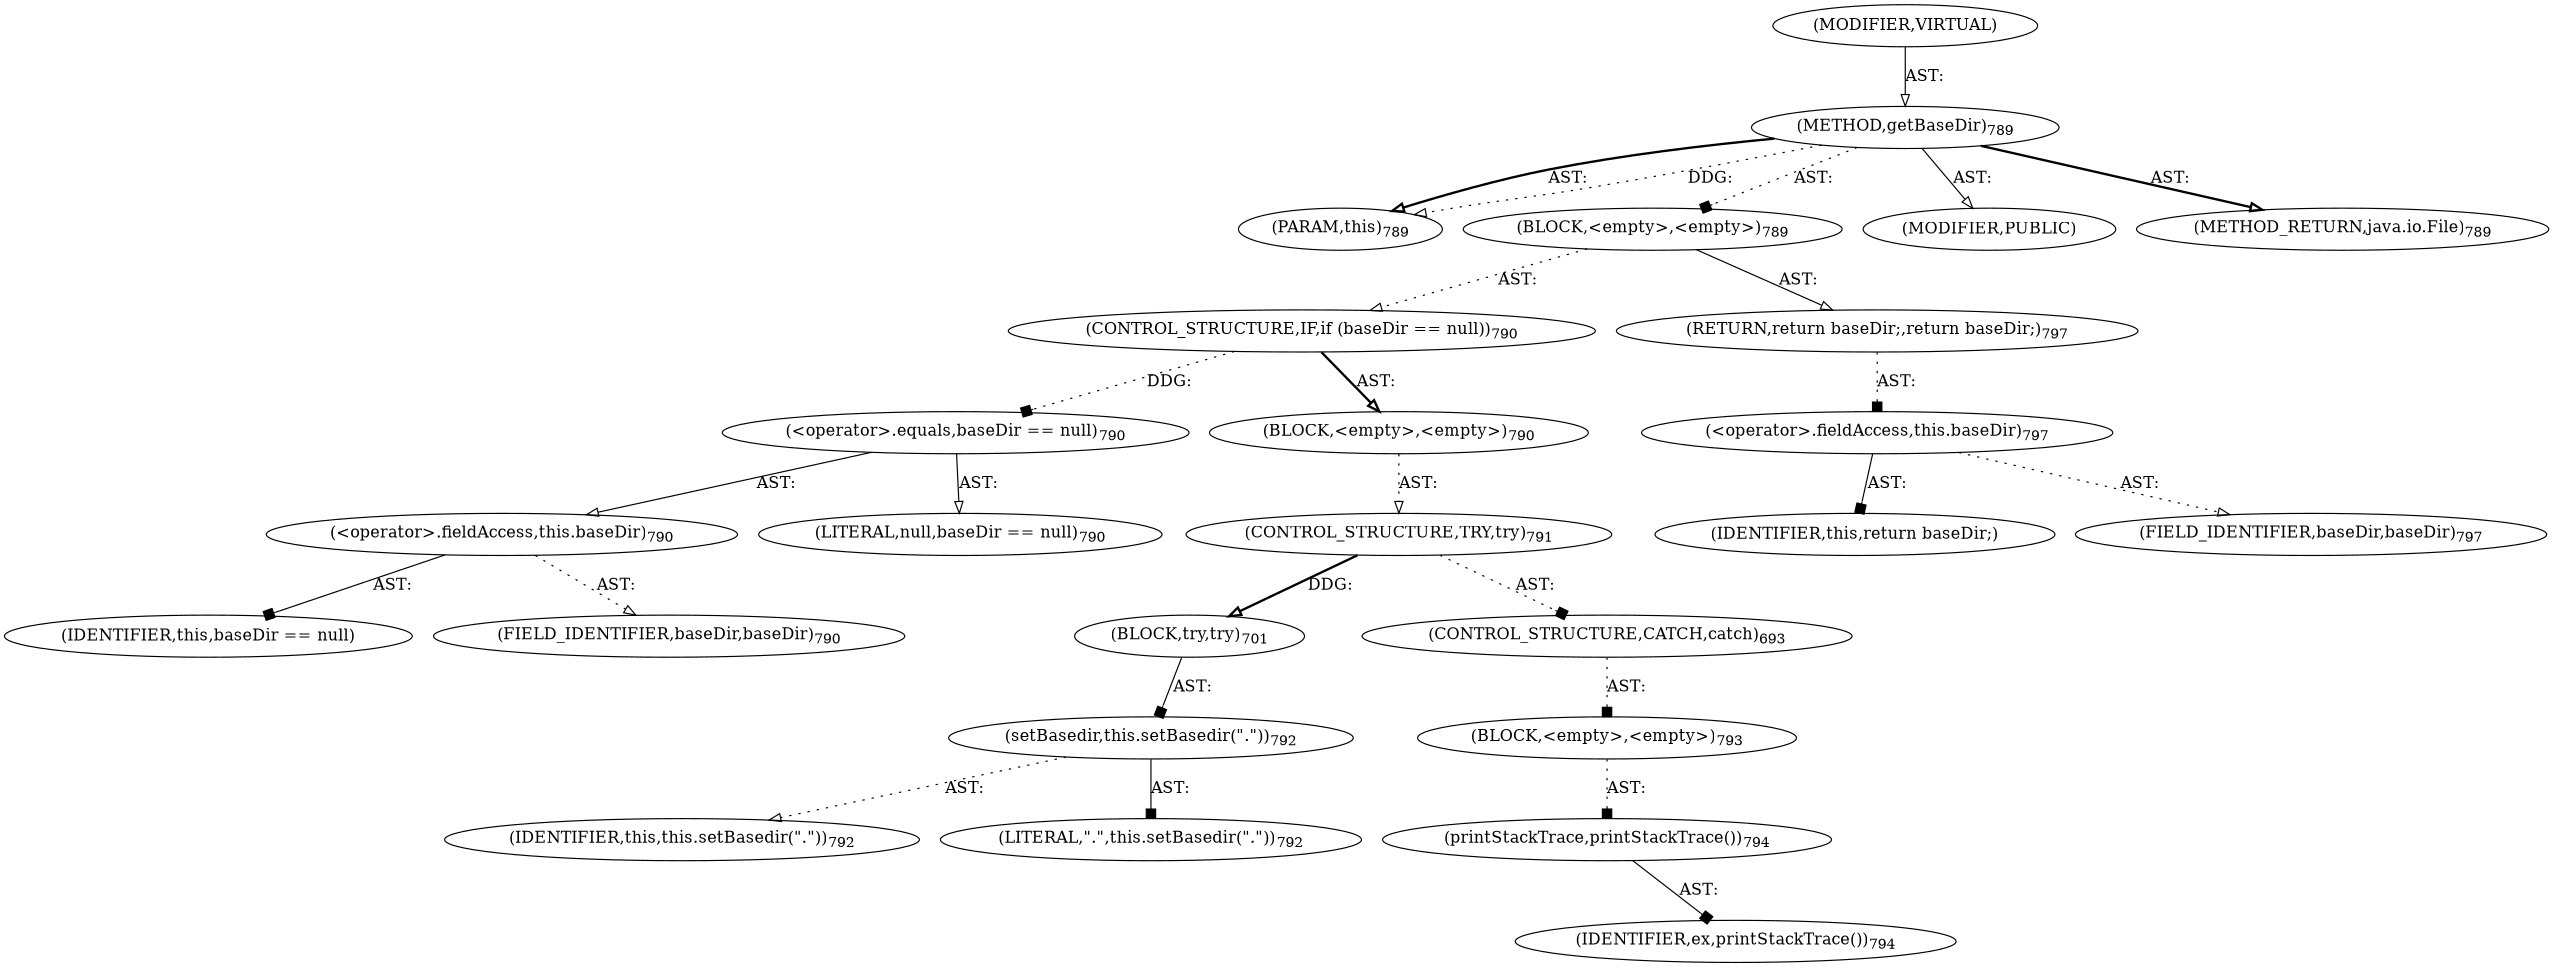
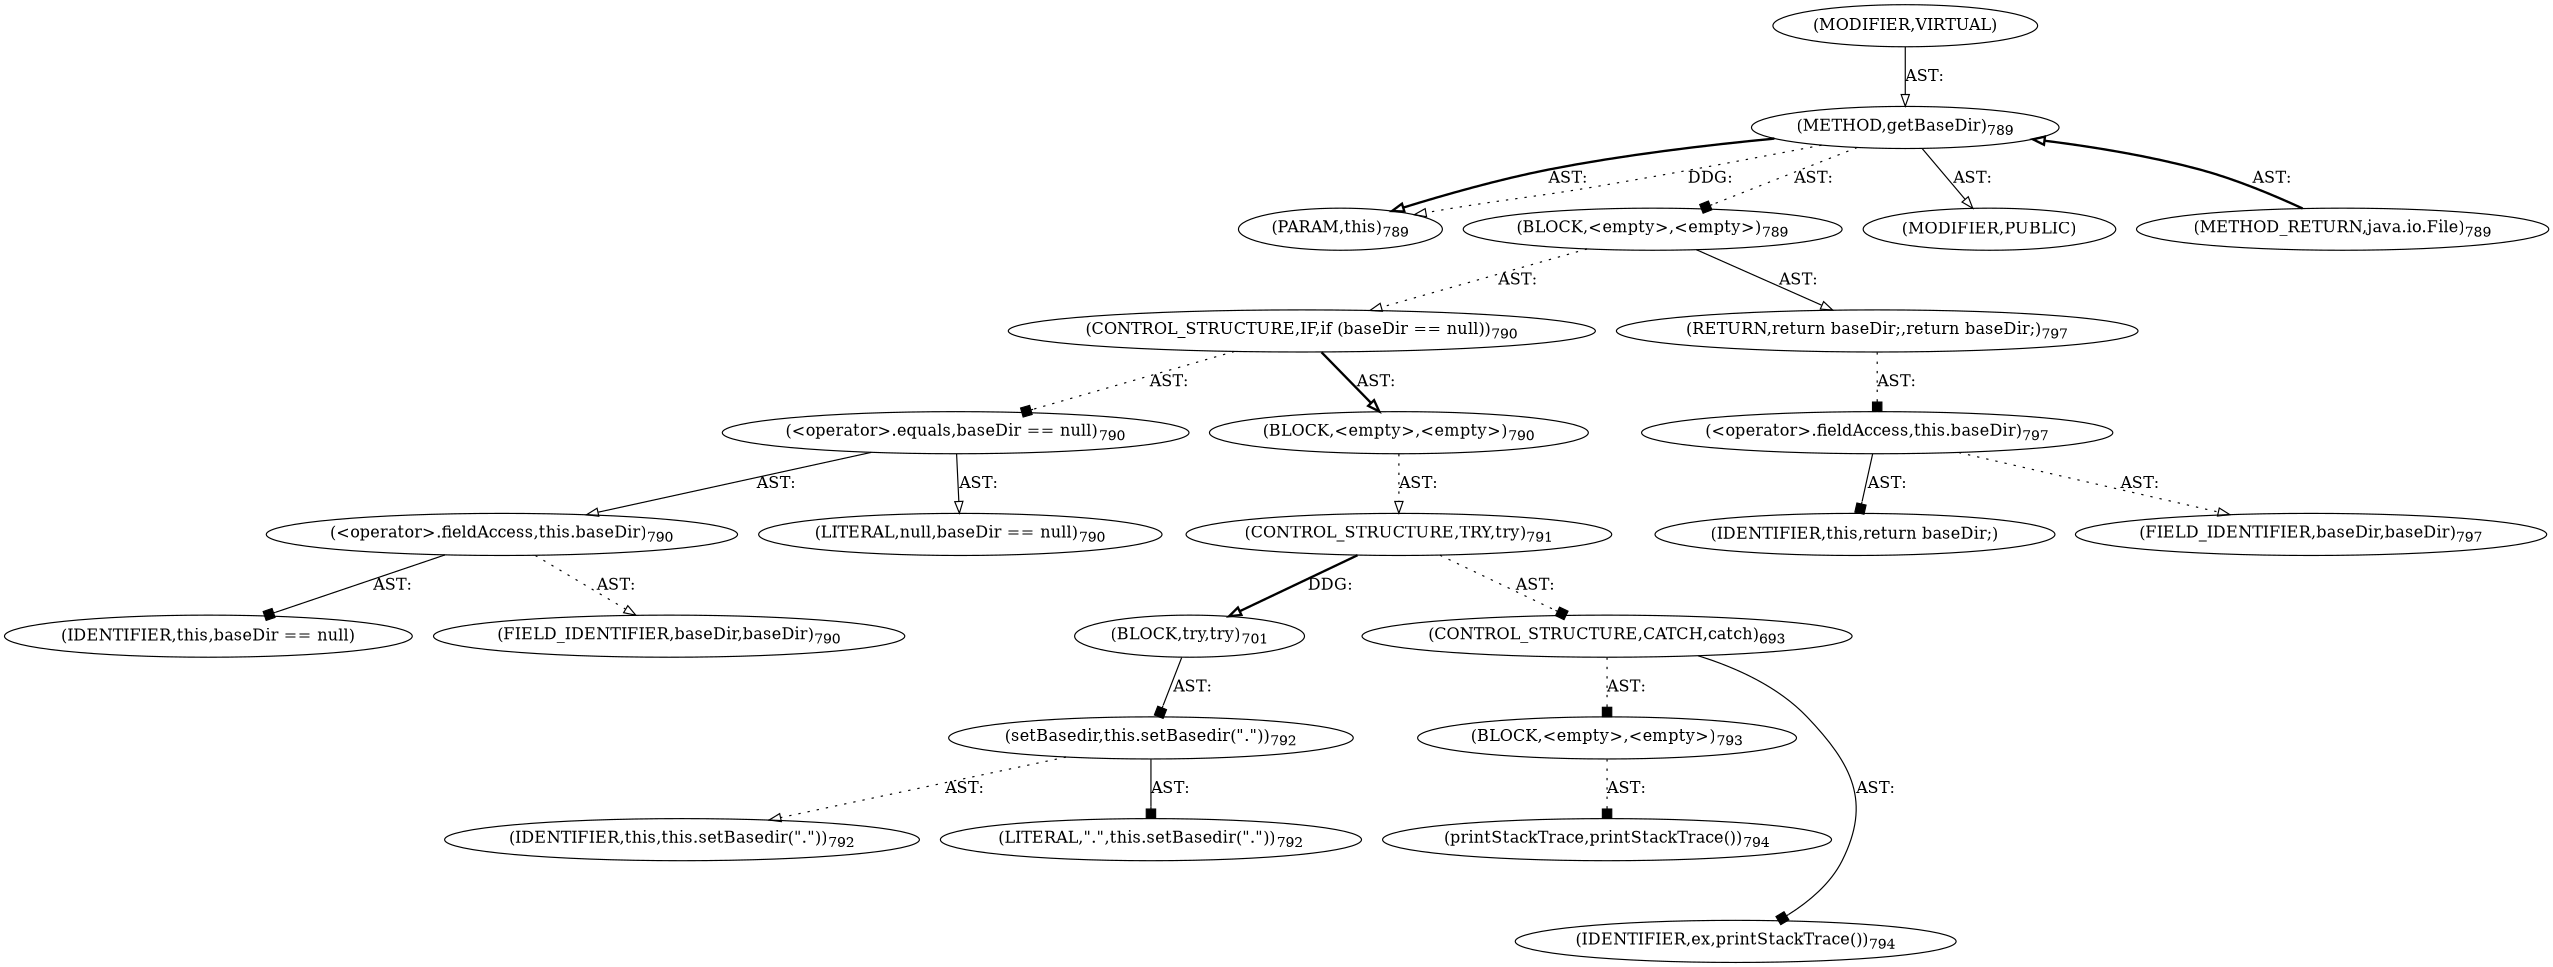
(2116, 177) -> (2177, 164)
(1172, 382) -> (1172, 382)
(1667, 887) -> (1842, 761)
